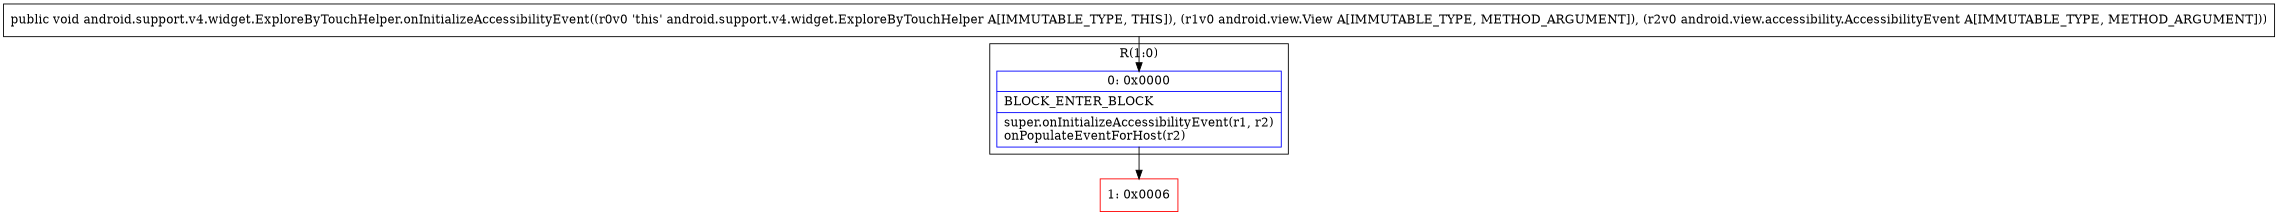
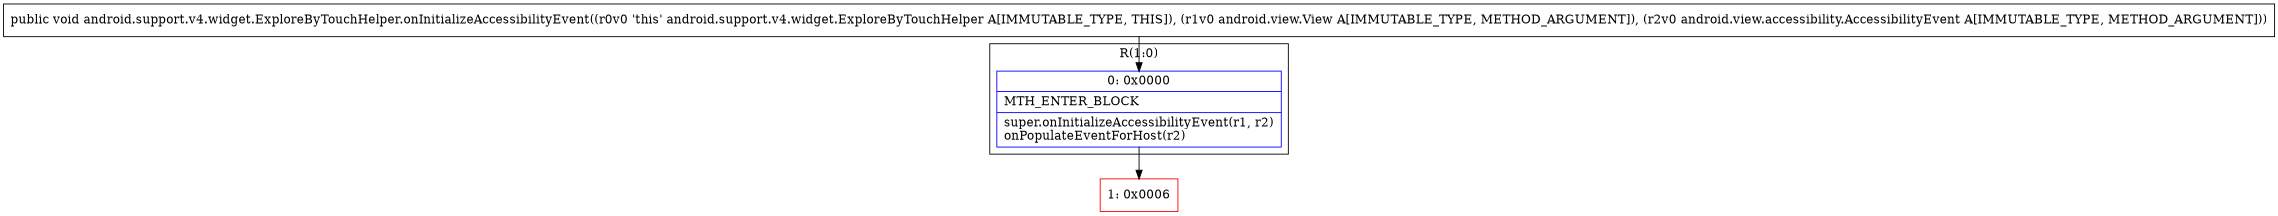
(1079, 102) -> (1072, 102)
